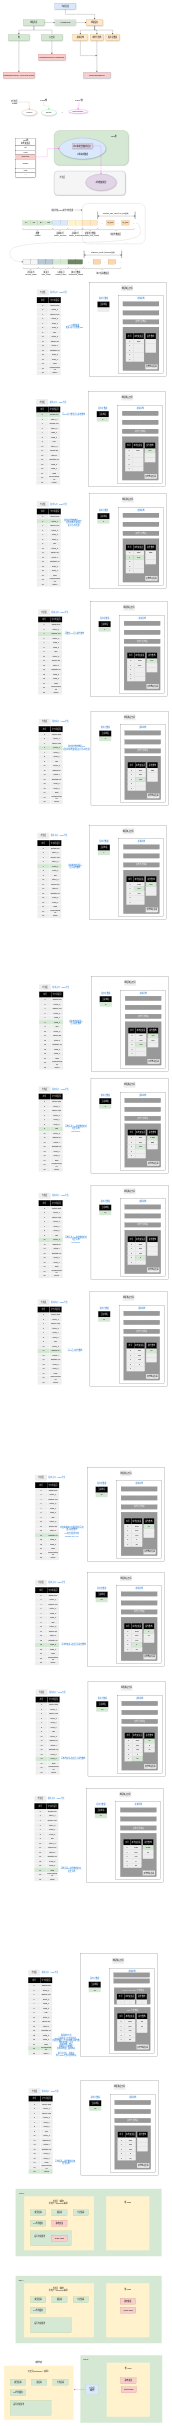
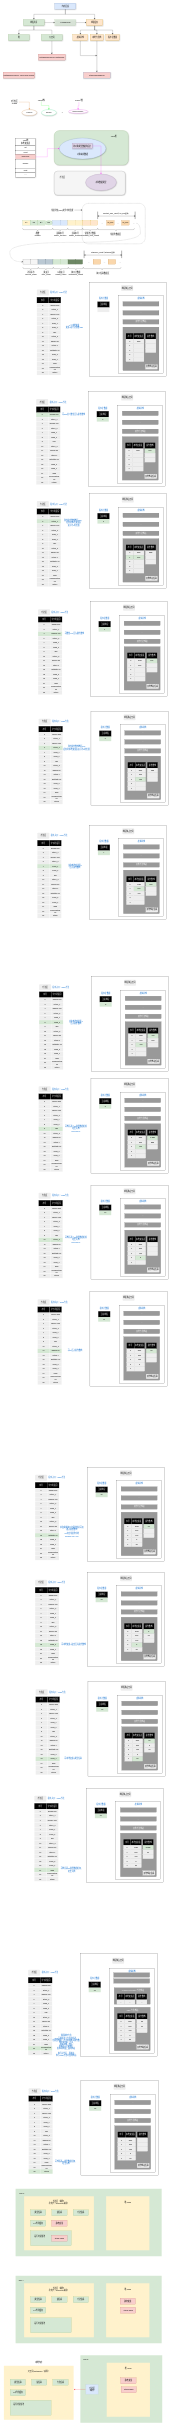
none -> (34, 18)
(19, 70) -> none
(44, 101) -> (41, 100)
(26, 223) -> (26, 223)
(73, 1759) -> (73, 1759)
